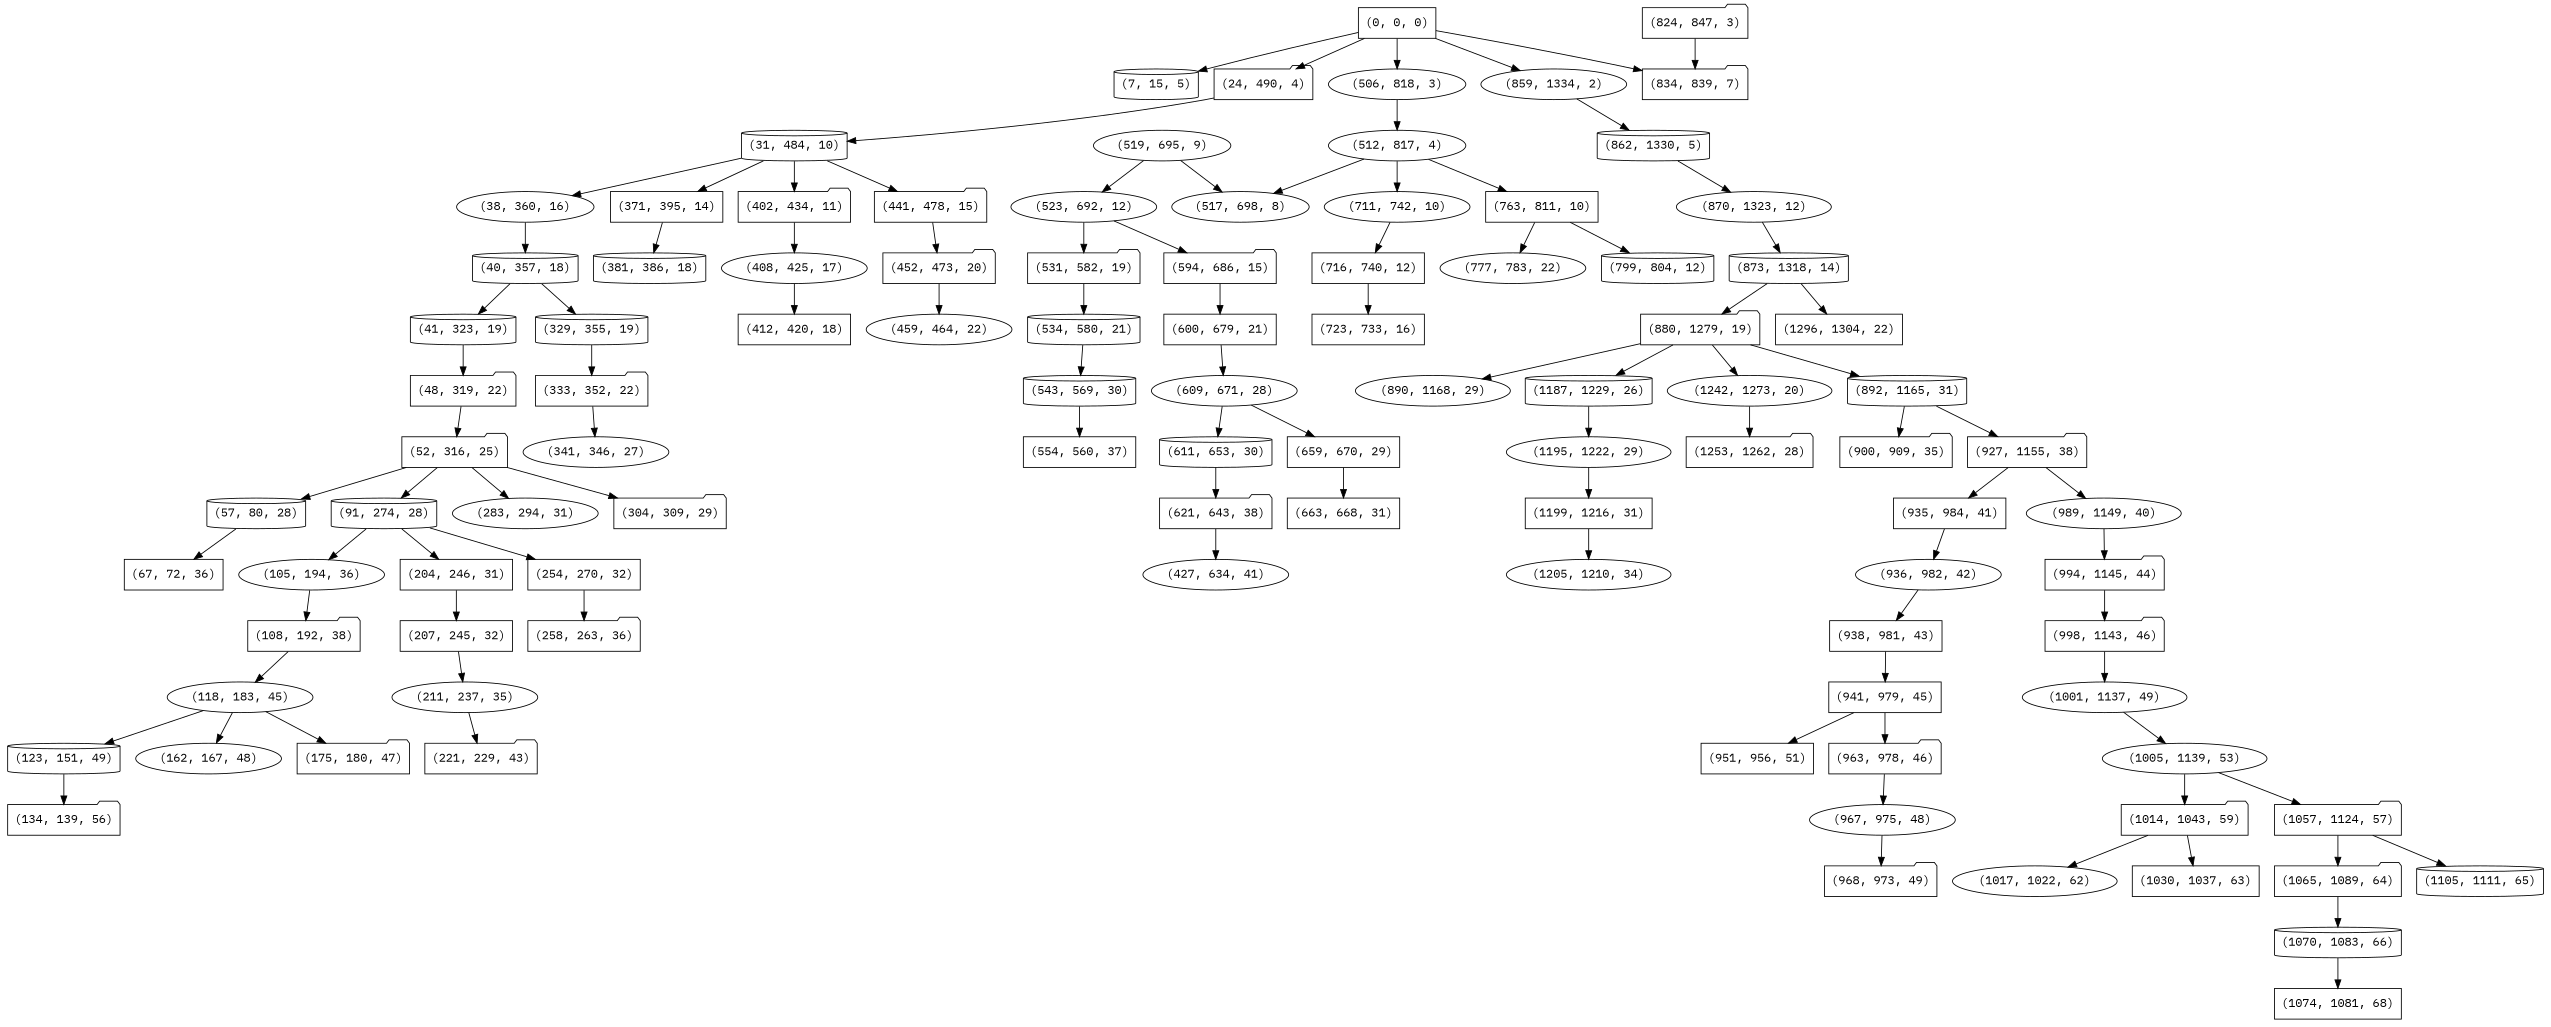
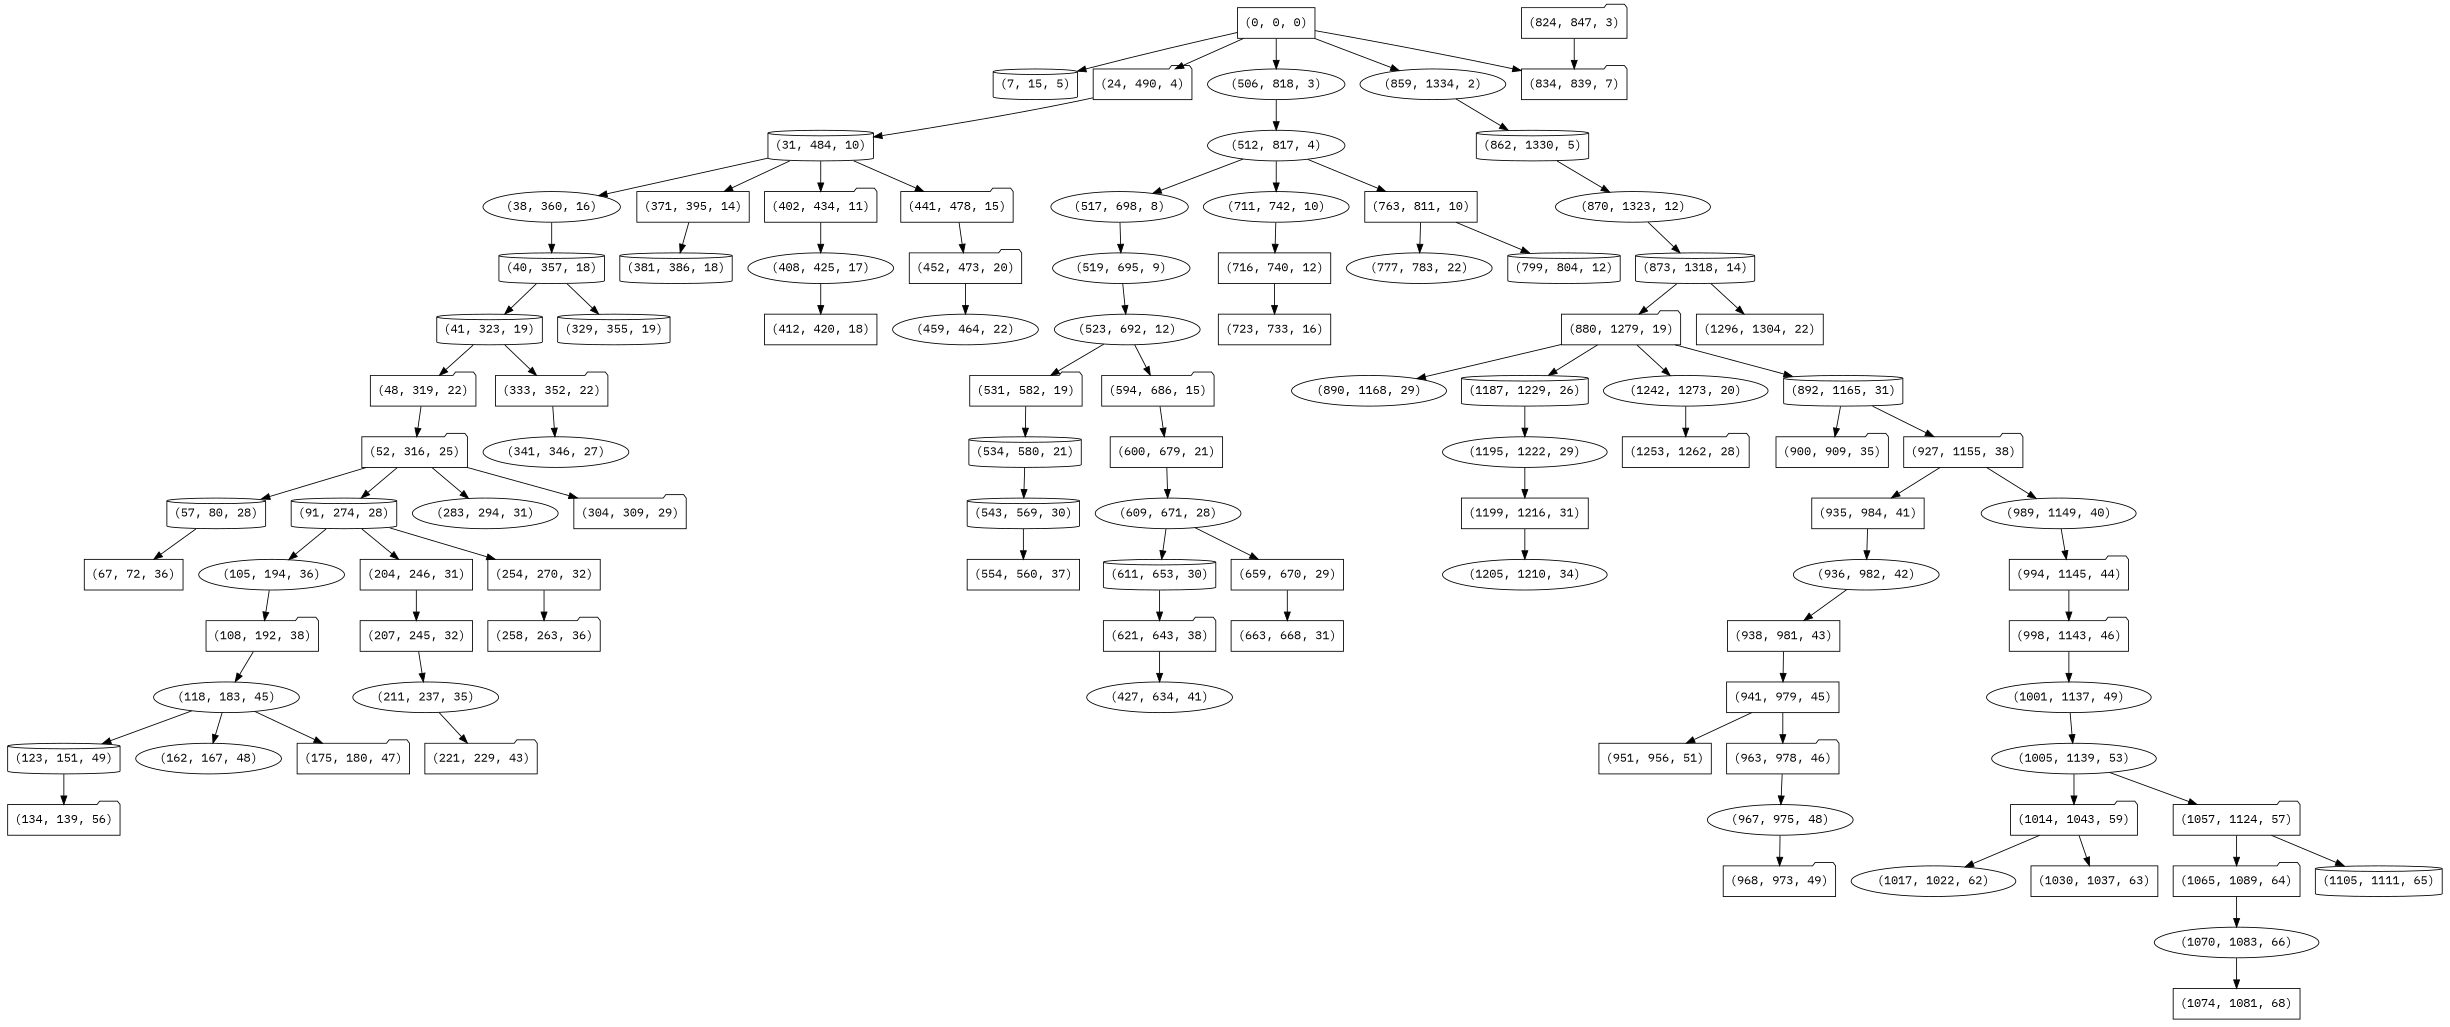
(1198, 174) -> (1120, 233)
(592, 356) -> (518, 357)
(2338, 942) -> (2237, 942)
